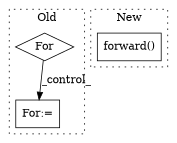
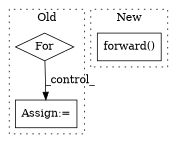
(38, 114) -> (46, 114)
